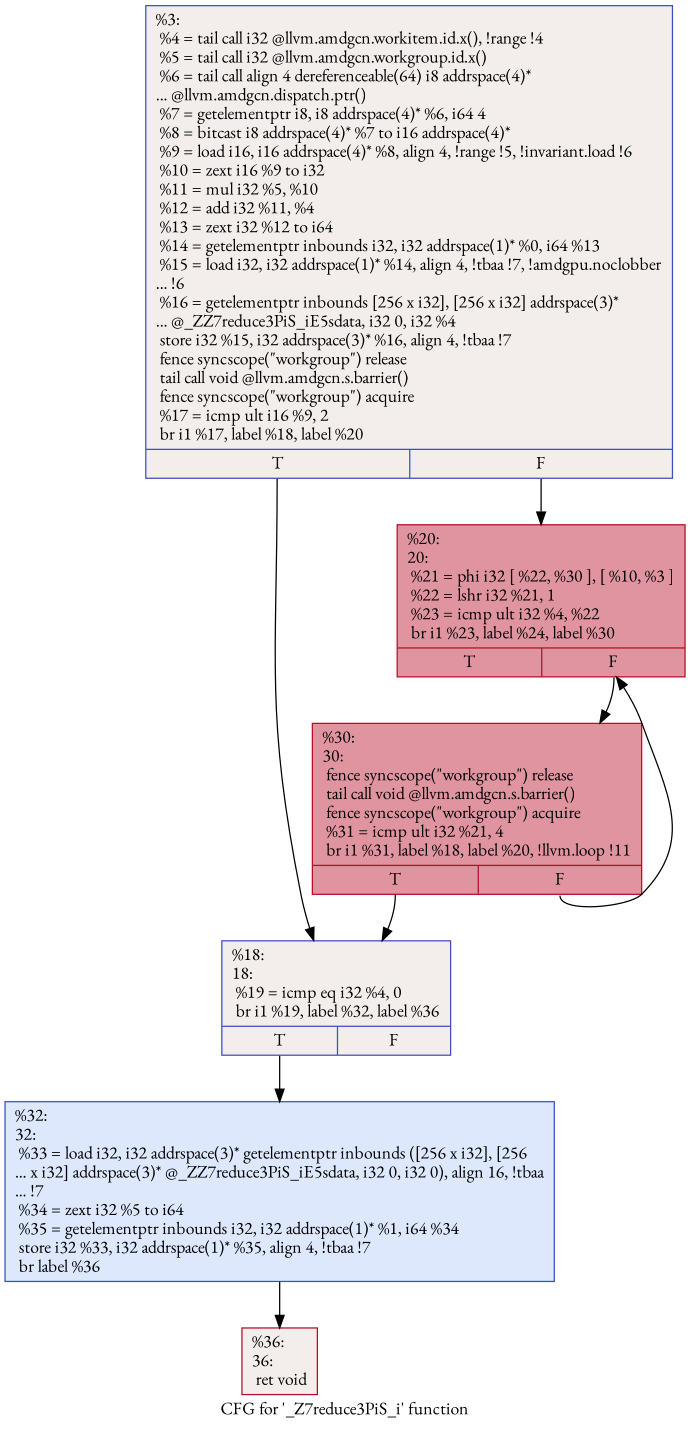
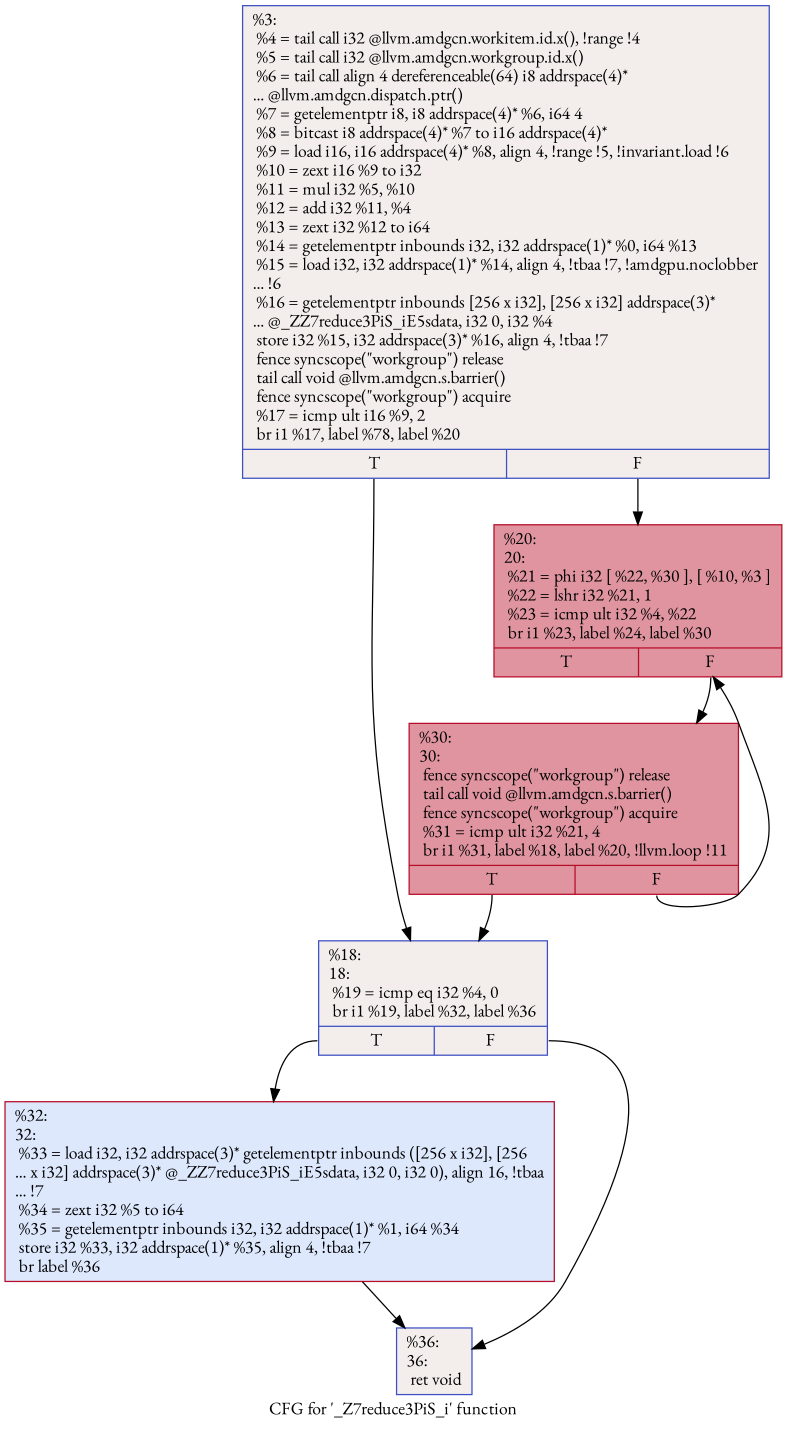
(260, 434) -> (357, 434)
none -> (609, 1191)
(280, 1192) -> (280, 1192)
(280, 1361) -> (434, 1361)
